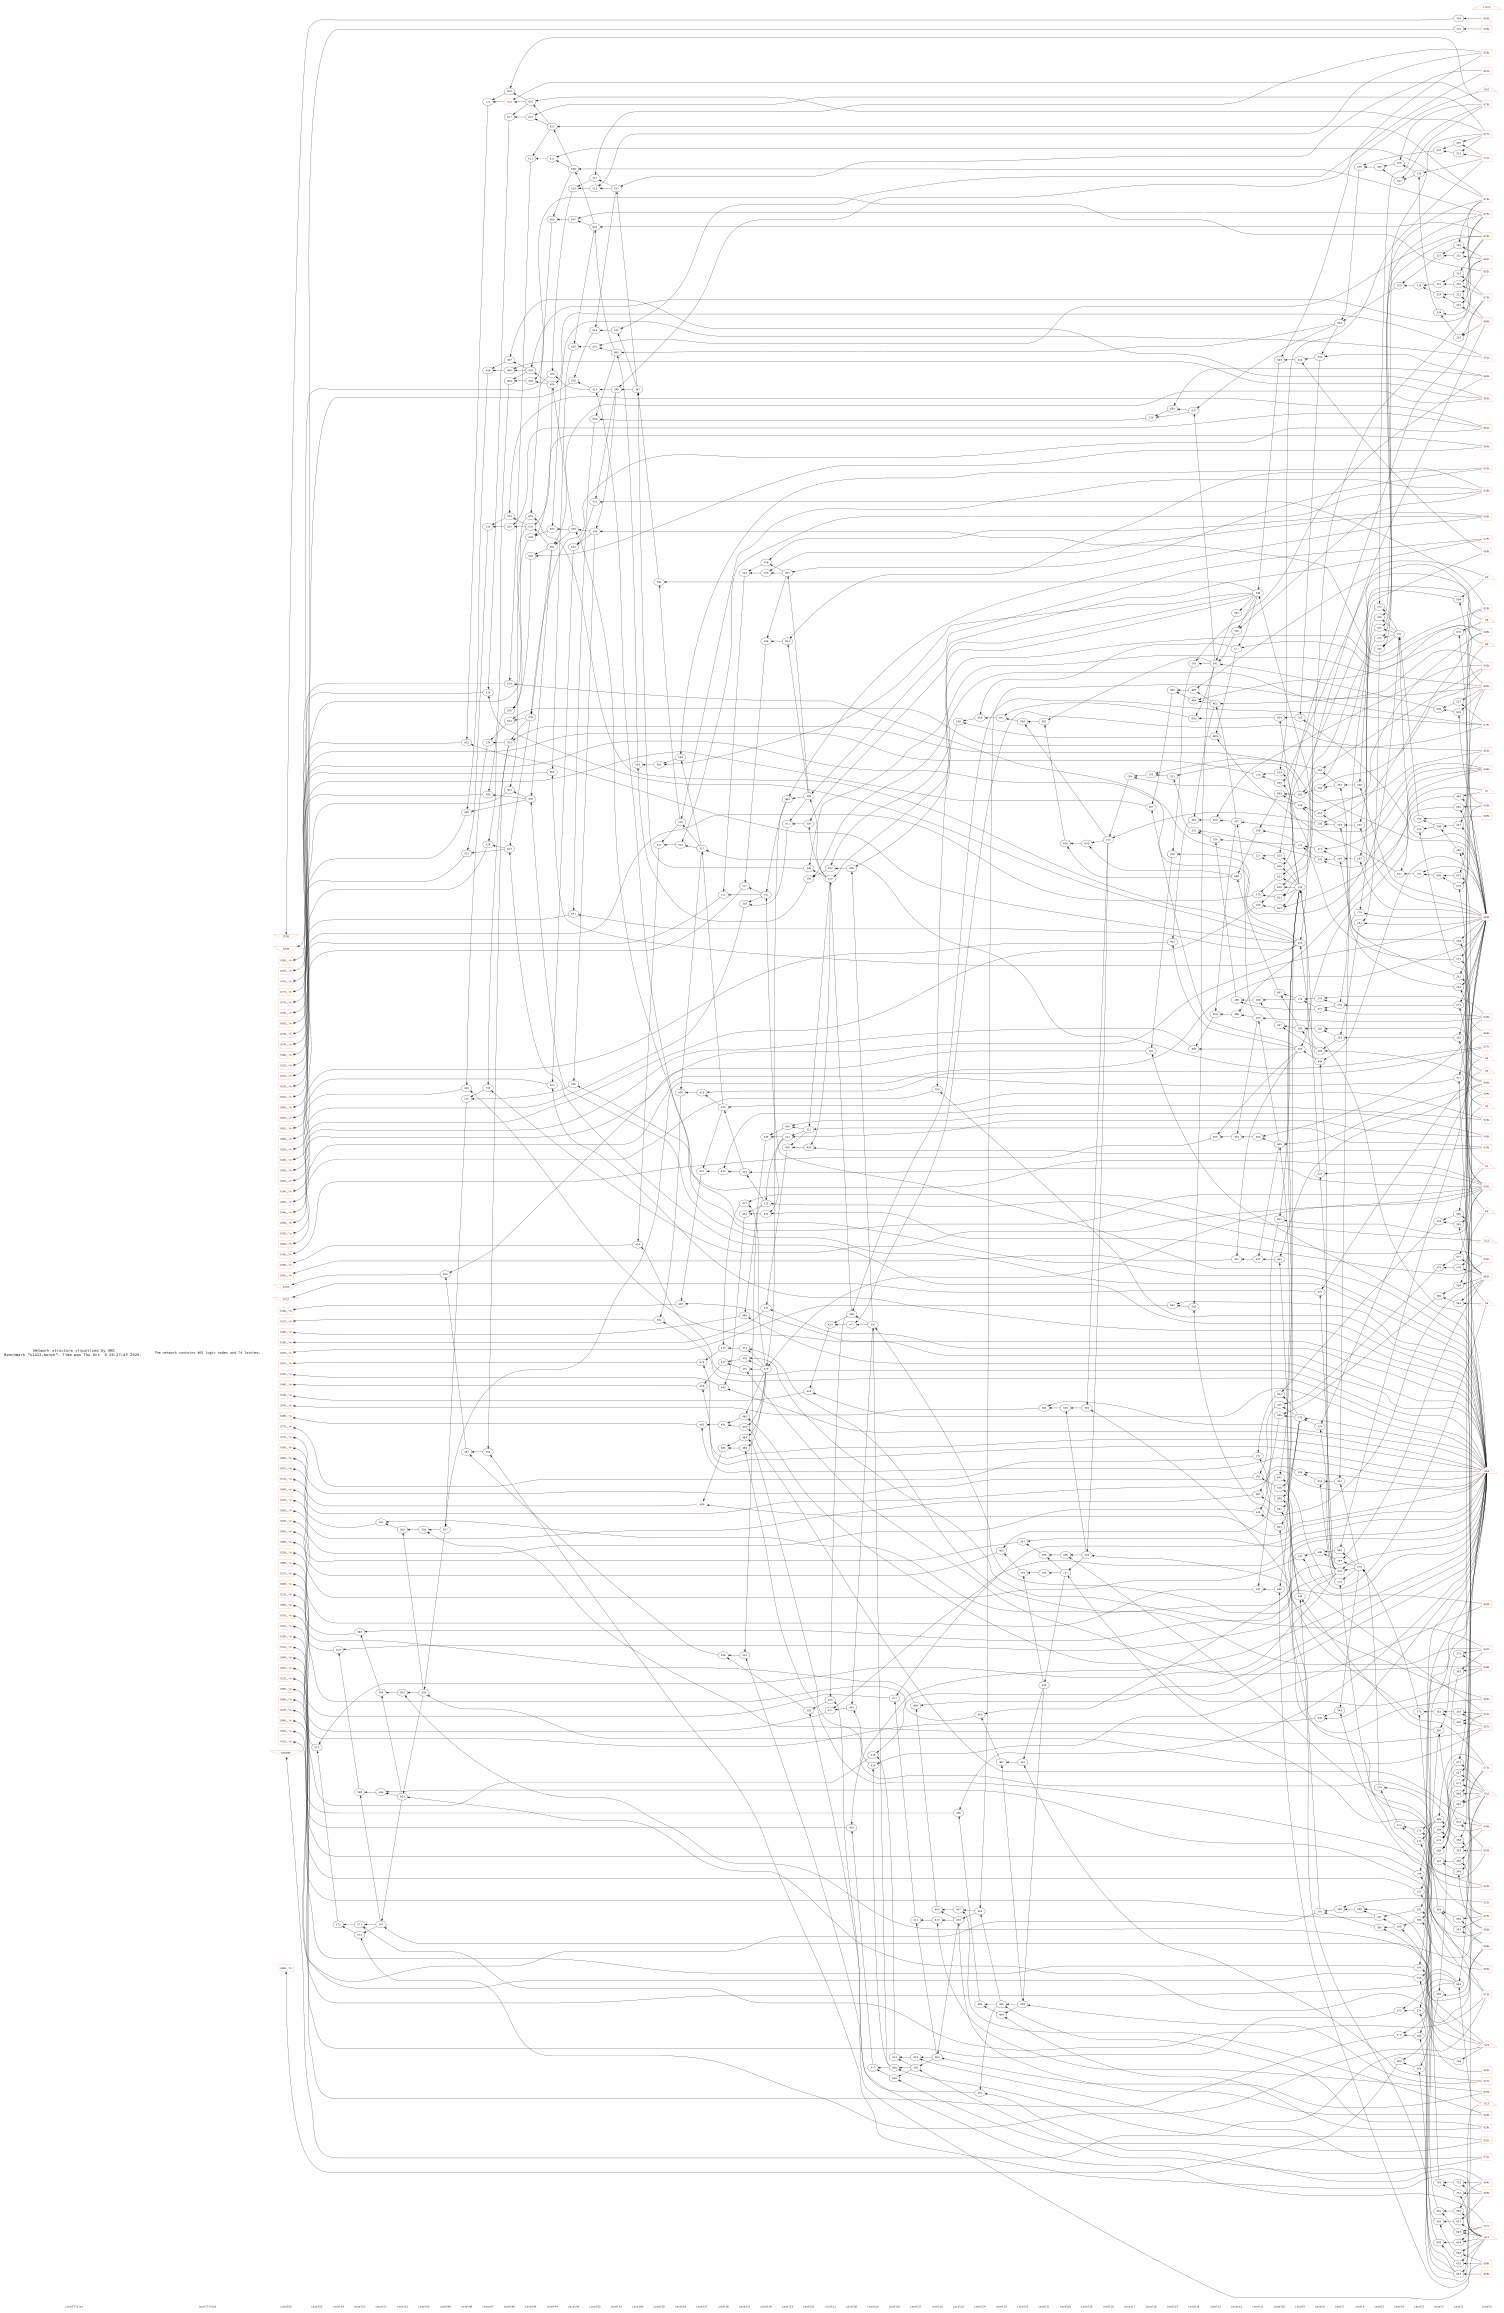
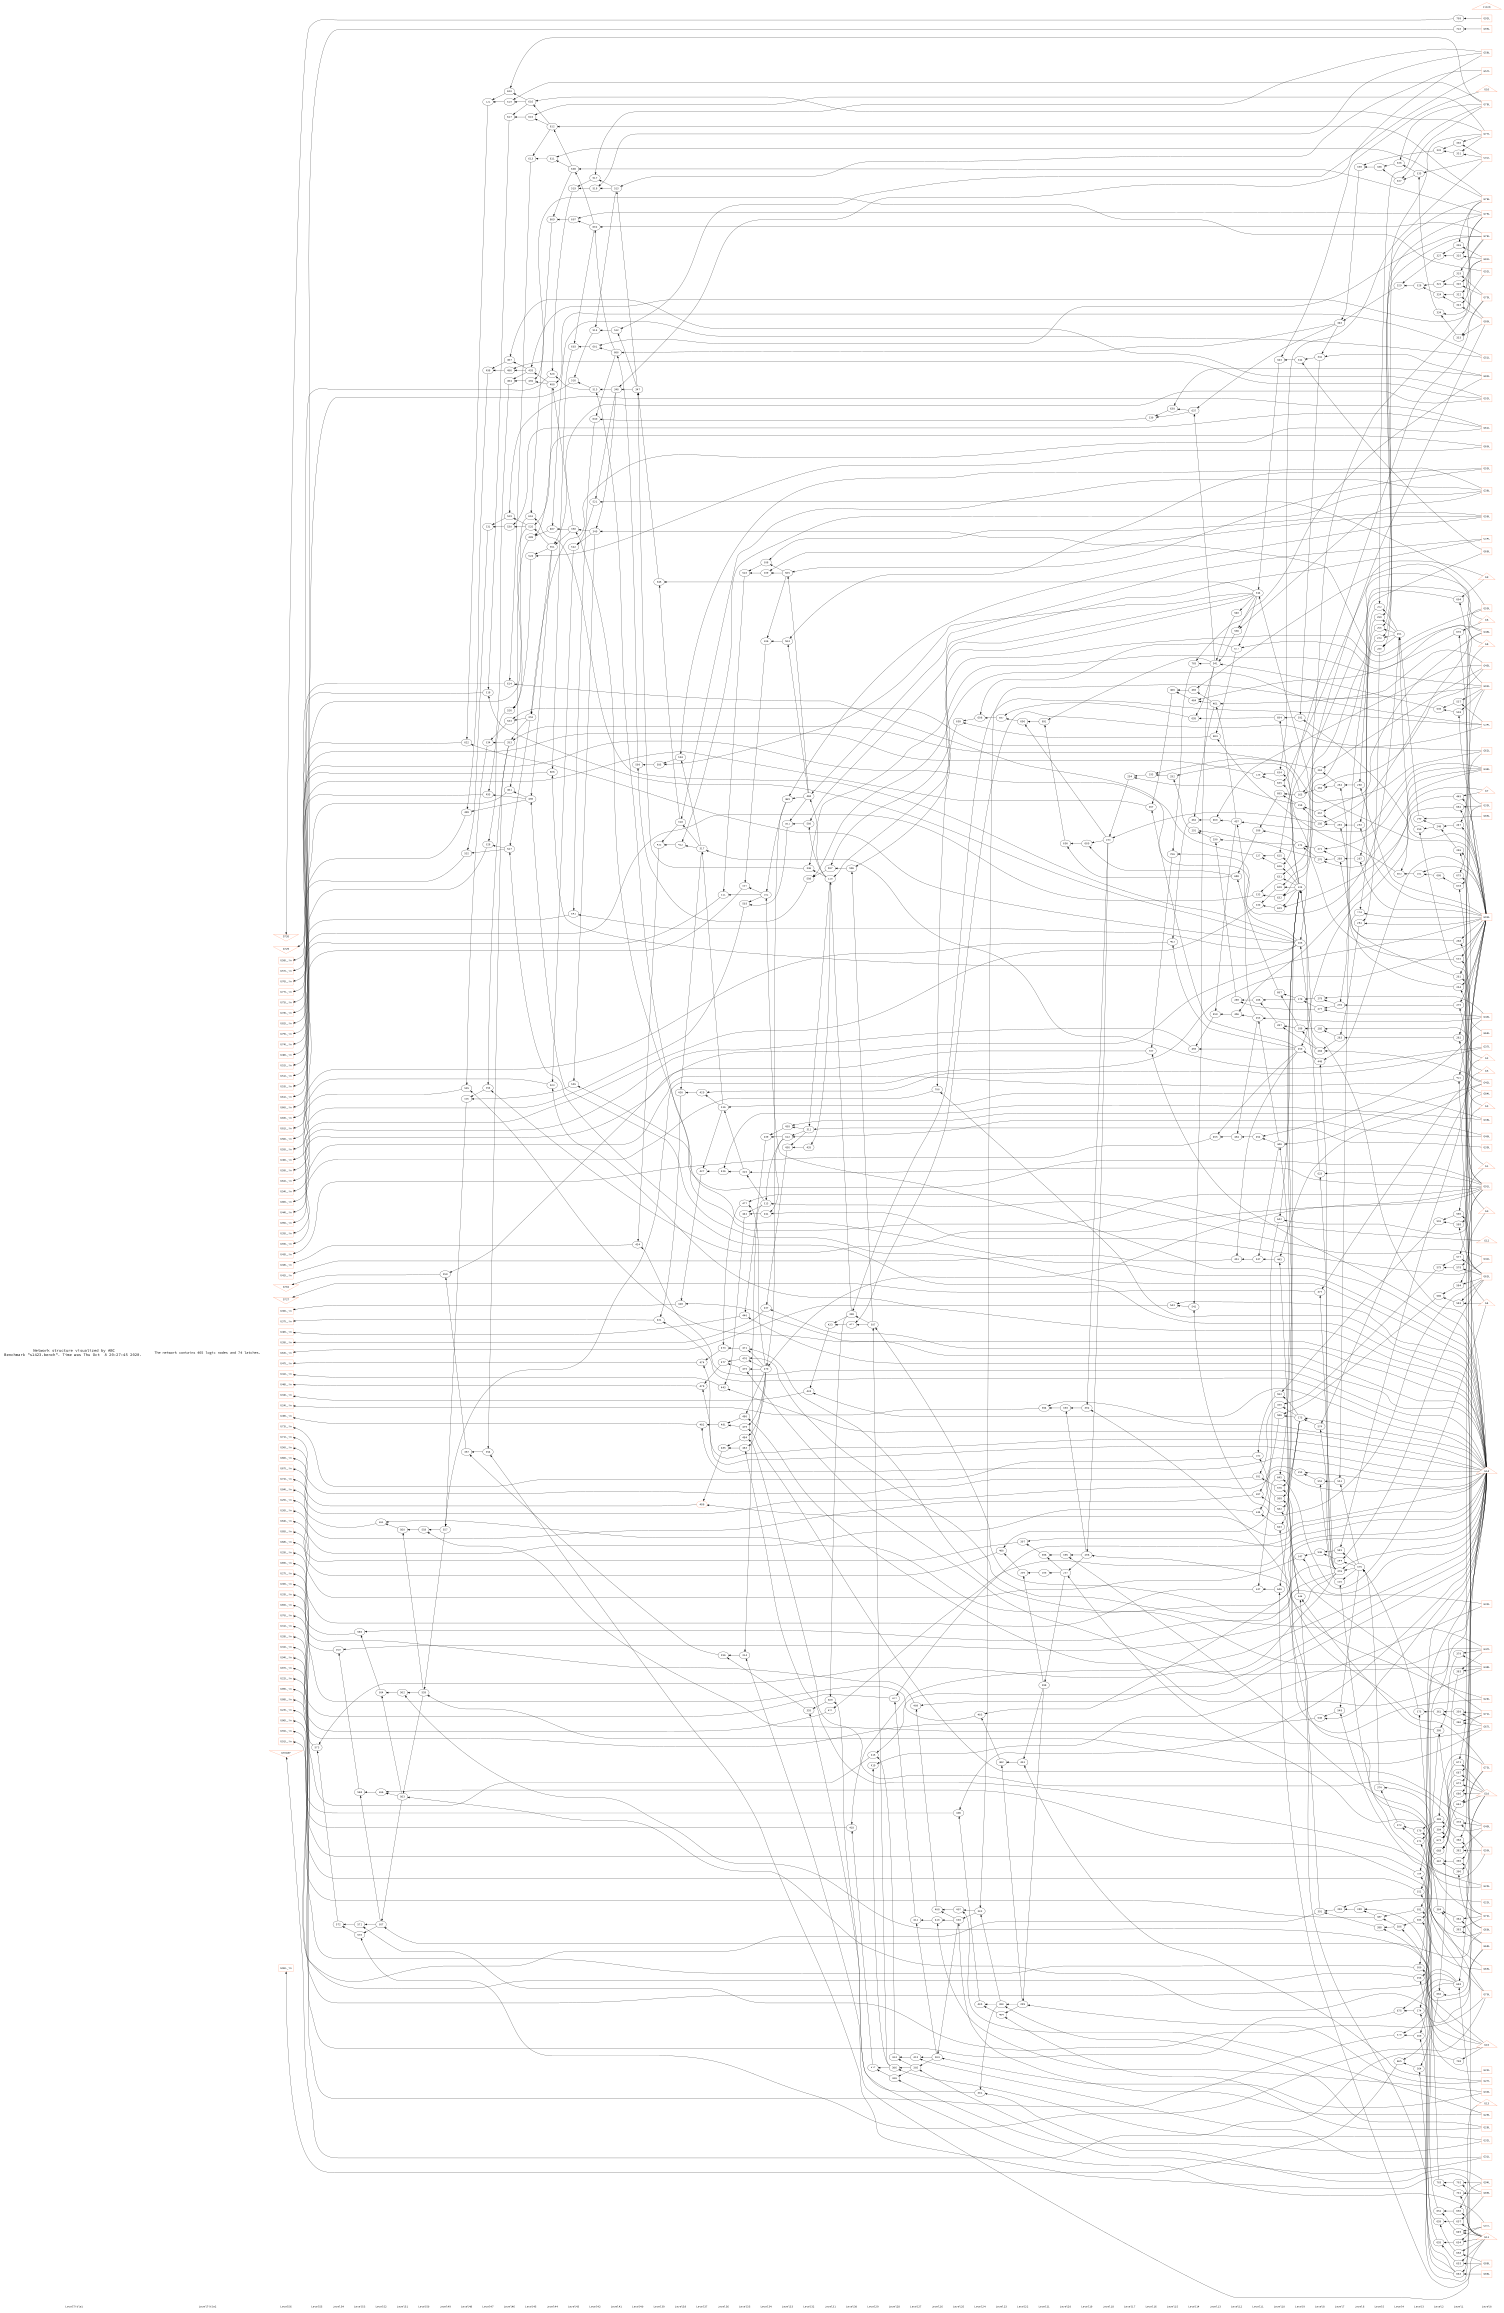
(509, 102) -> (509, 102)
(1450, 876) -> none
(1149, 1153) -> none
(852, 1707) -> none
